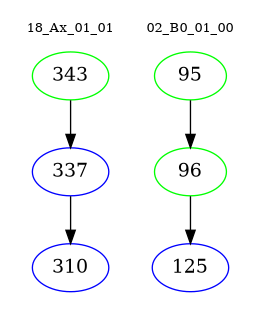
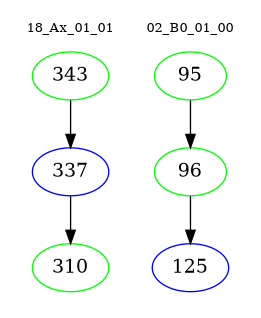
(71, 268) -> (71, 268)
